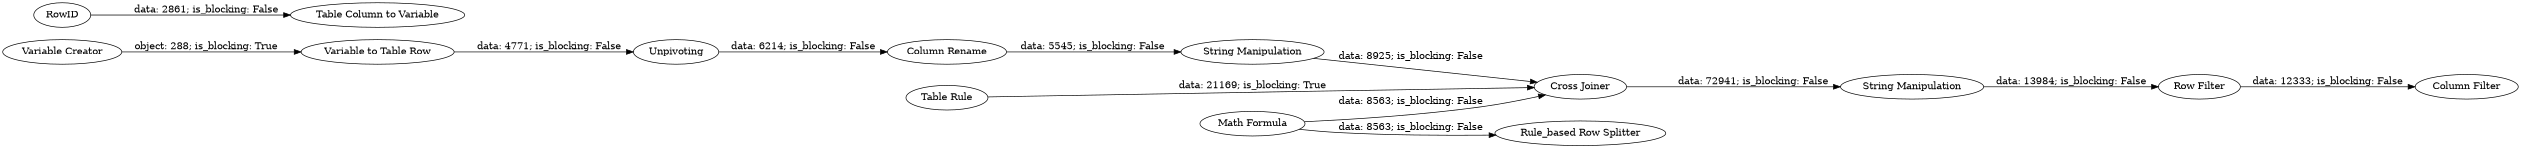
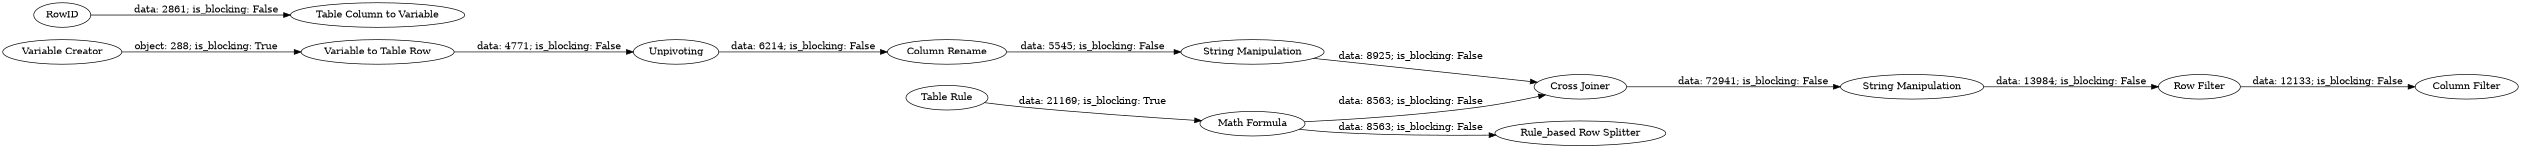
(2328, 82) -> (2328, 82)
(1258, 92) -> (1089, 113)
